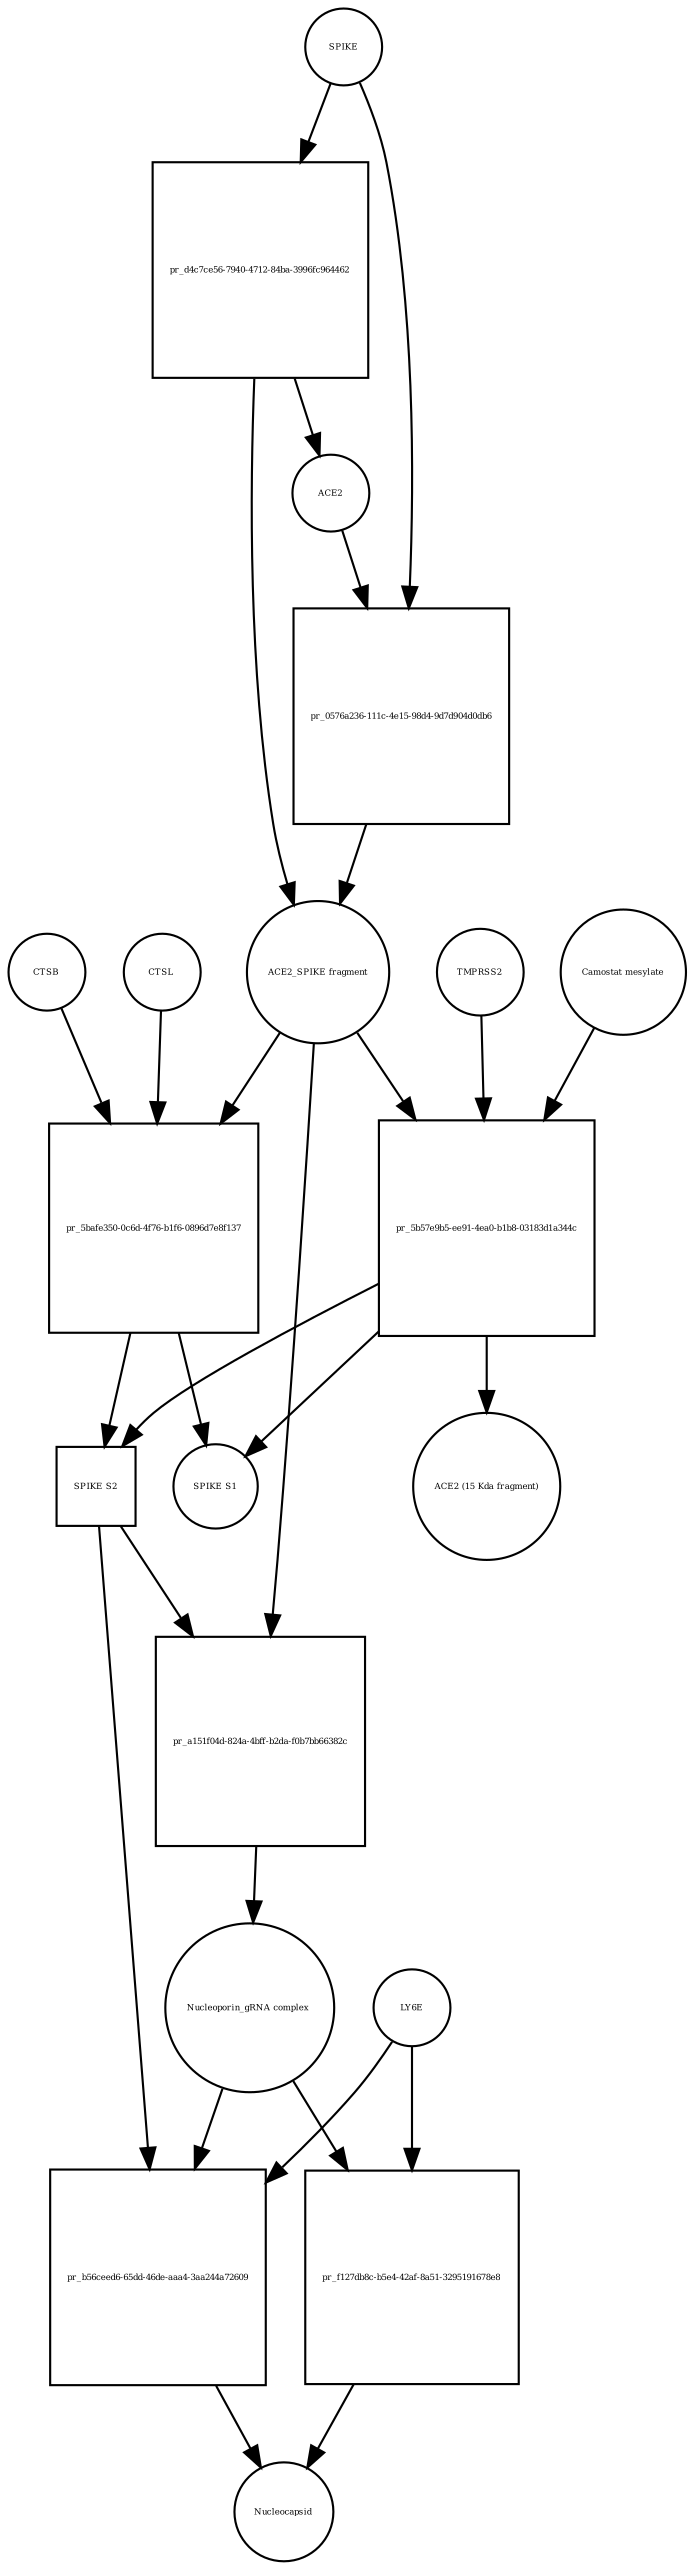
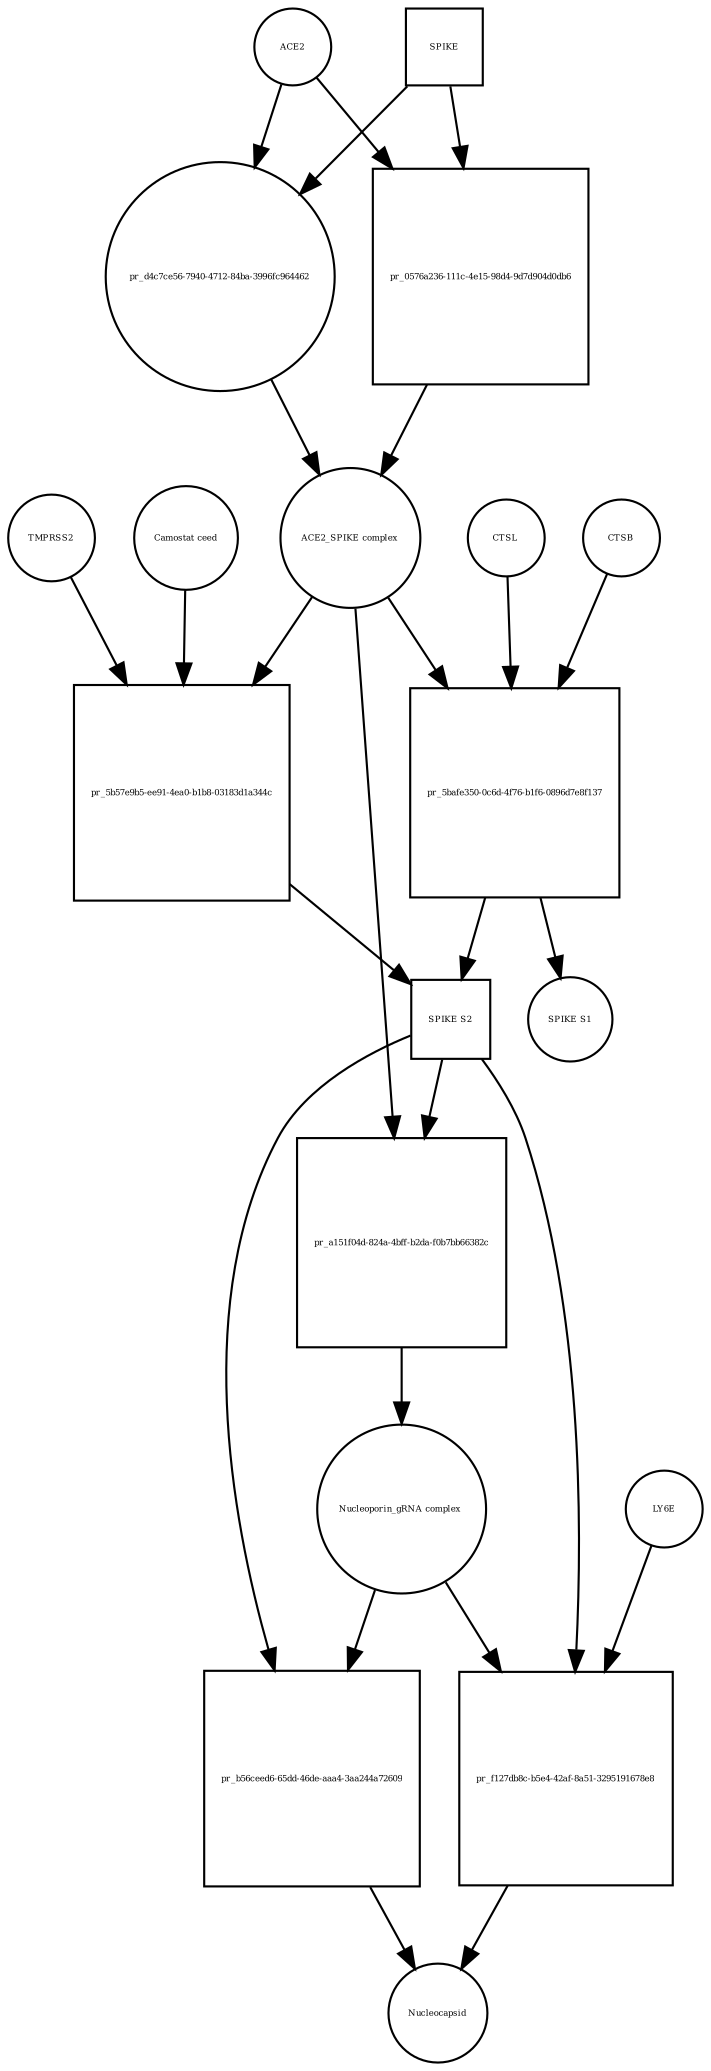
(344, 47) -> (444, 47)
(260, 270) -> (220, 277)
(304, 407) -> (271, 116)
(318, 972) -> (350, 538)
(623, 972) -> (186, 538)
none -> (568, 1346)
(320, 1387) -> none
(487, 1486) -> none
(341, 2108) -> none
